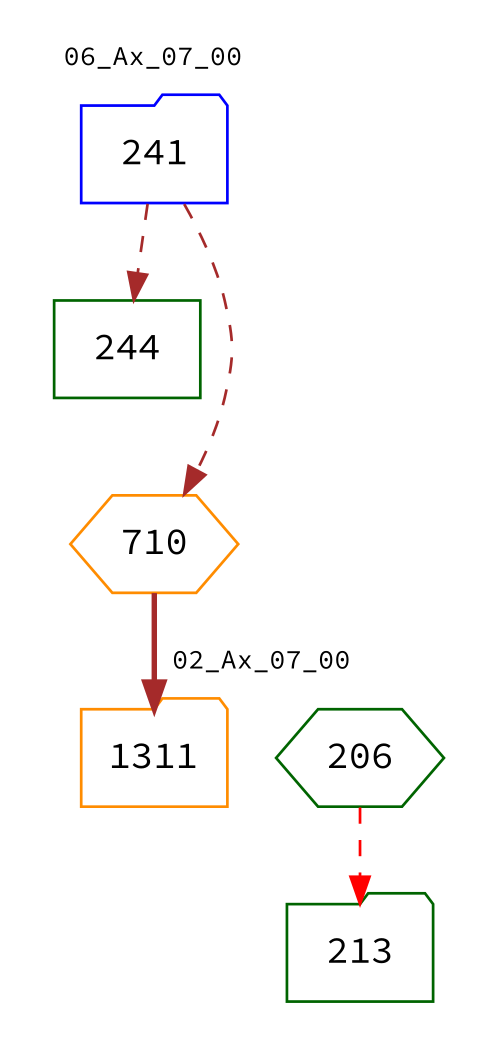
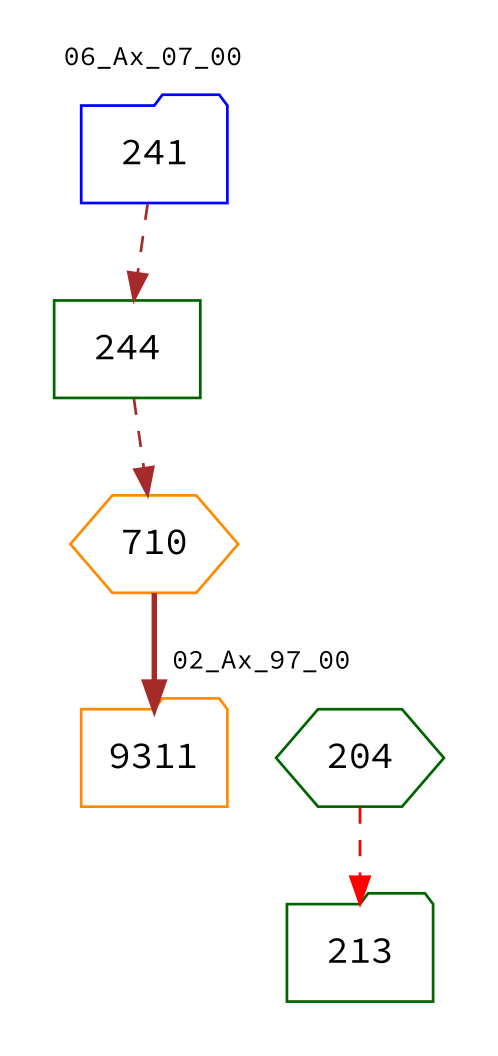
(231, 335) -> (139, 433)
(263, 662) -> (263, 662)
(154, 758) -> (154, 758)
(360, 758) -> (360, 758)
